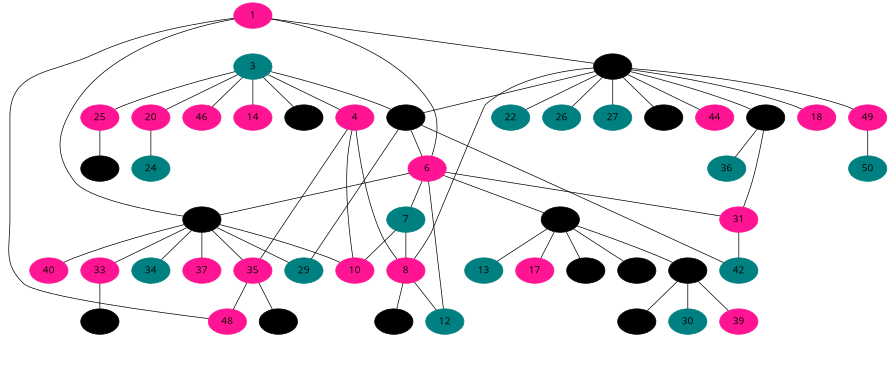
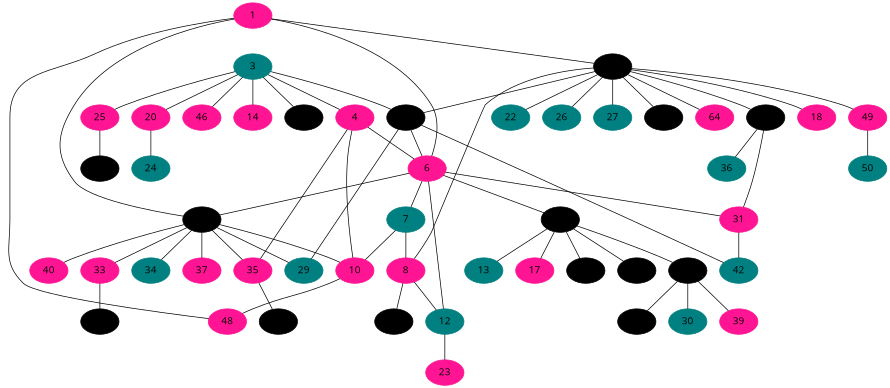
(715, 118) -> (715, 118)
(369, 197) -> (393, 145)
(240, 296) -> (291, 296)
none -> (445, 373)
